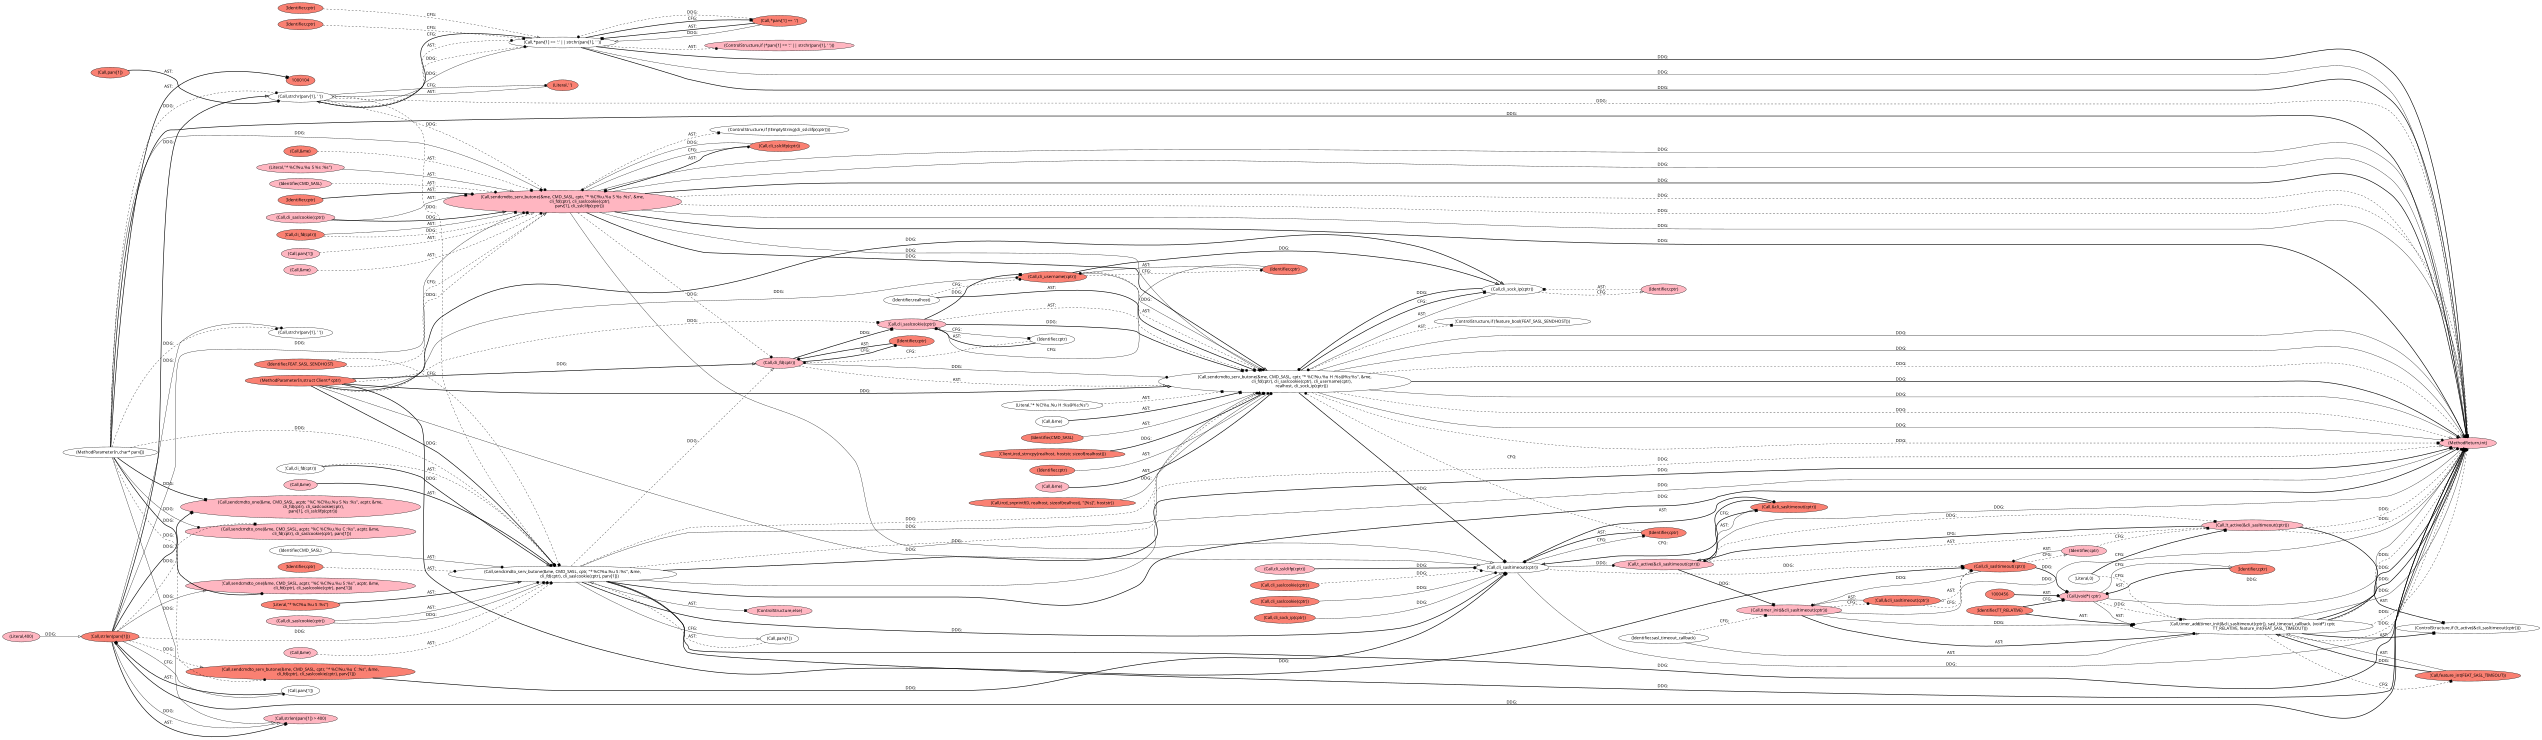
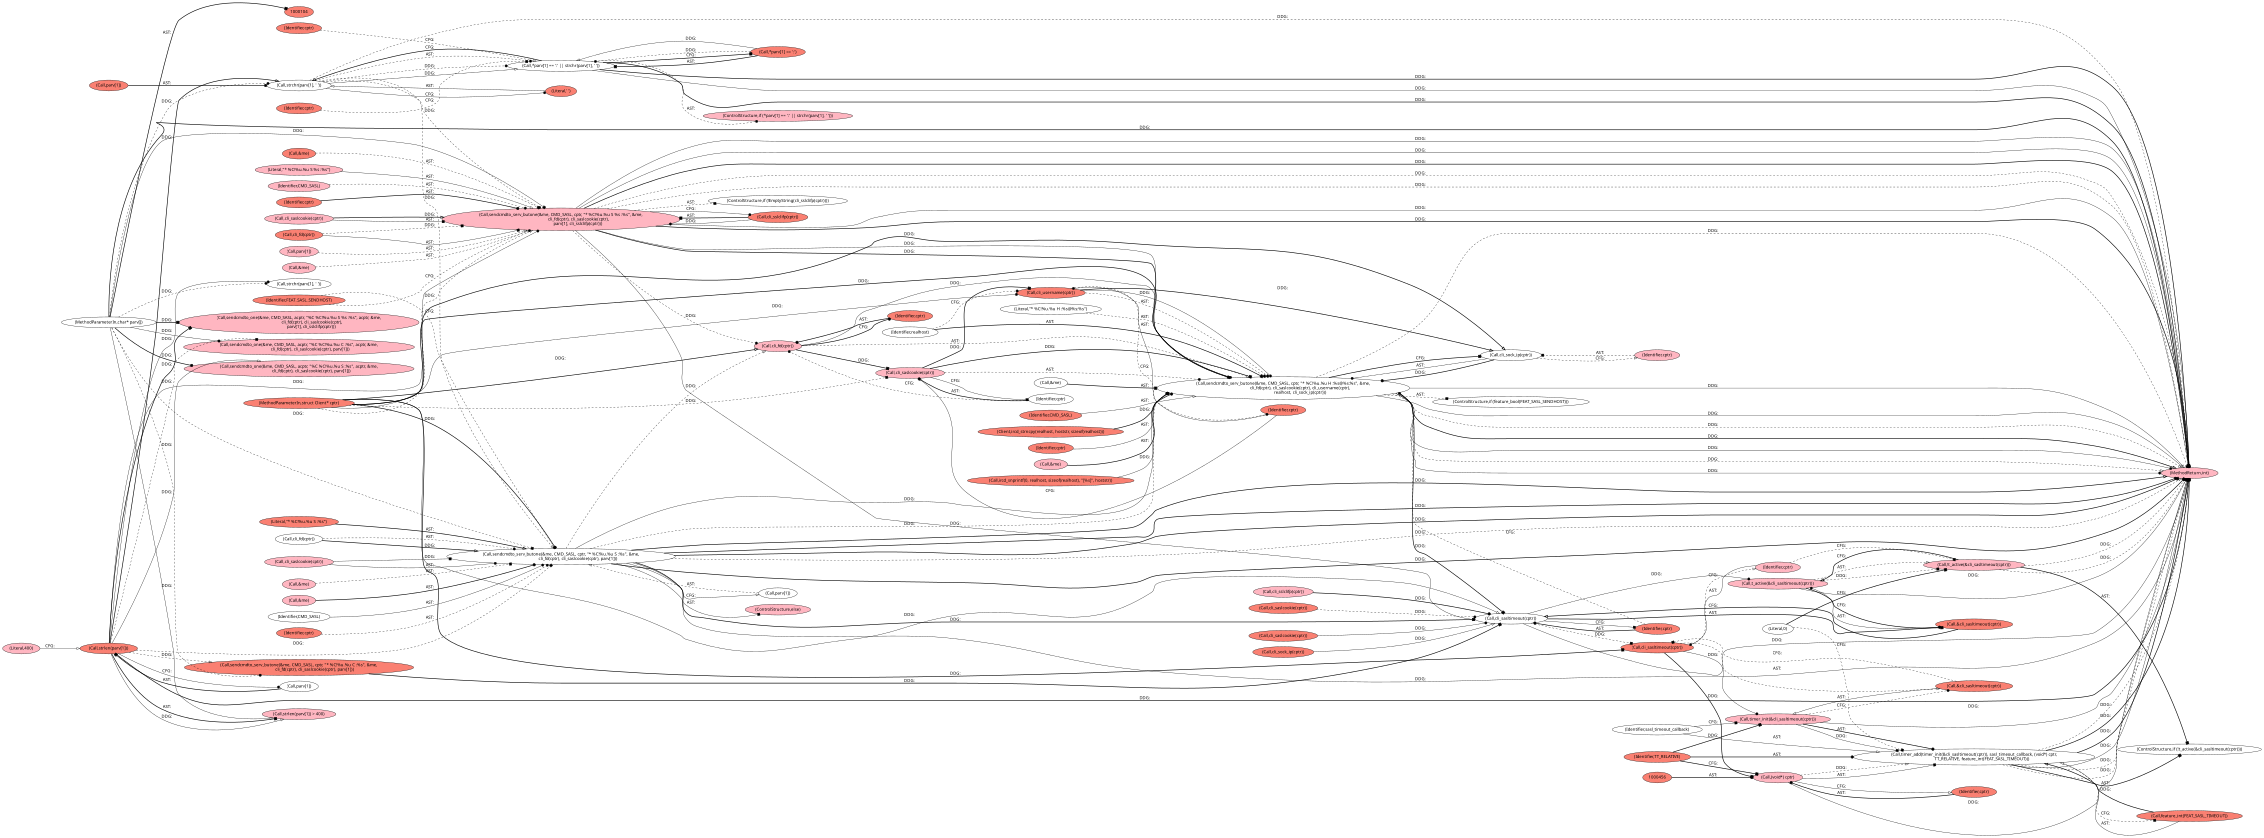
(1725, 587) -> (1711, 740)
(1725, 625) -> (1714, 725)
(51, 634) -> (51, 646)
